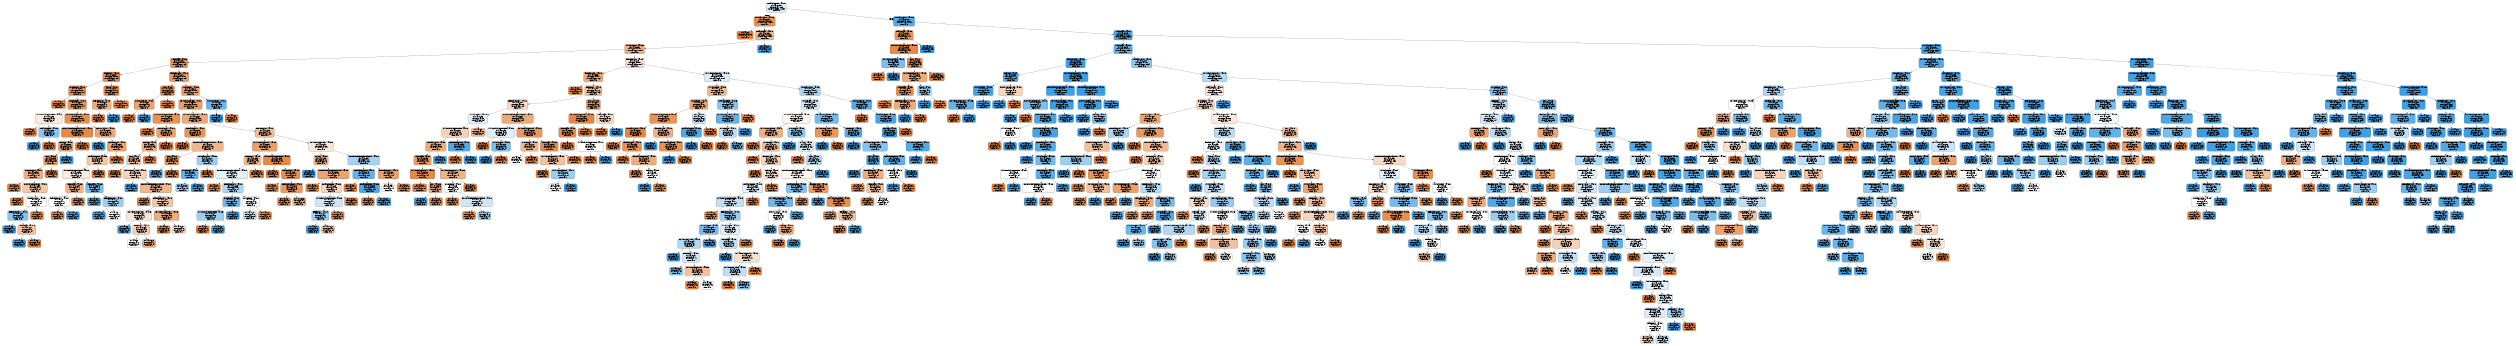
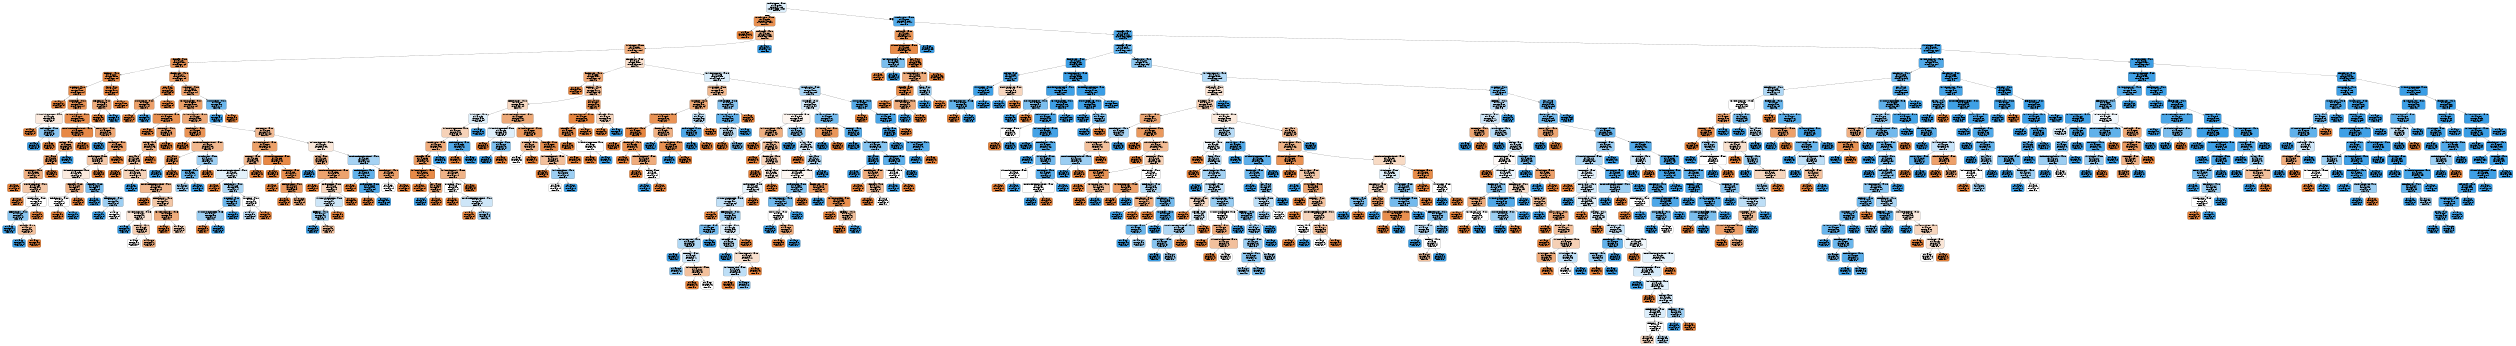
(2425, 118) -> none
(478, 132) -> (478, 132)
none -> (897, 146)
(1532, 271) -> none
